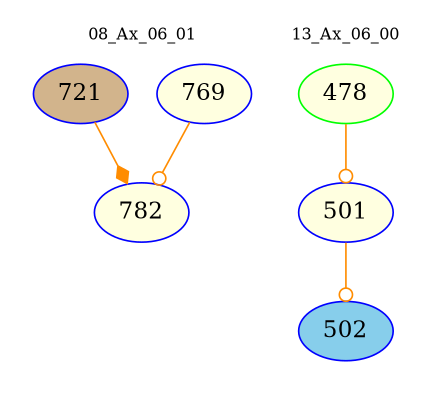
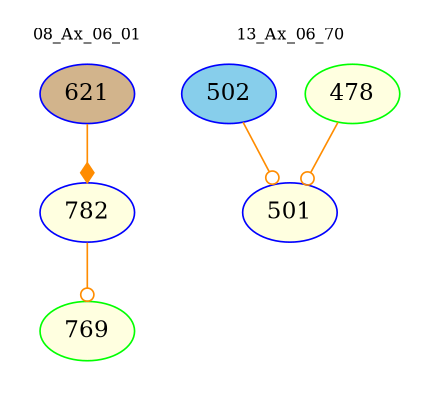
(346, 35) -> (291, 35)
(81, 94) -> (87, 94)
(204, 94) -> (87, 331)
(176, 147) -> (87, 265)
(346, 265) -> (256, 147)
